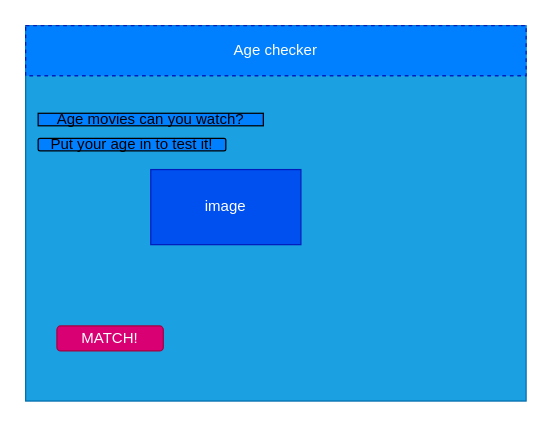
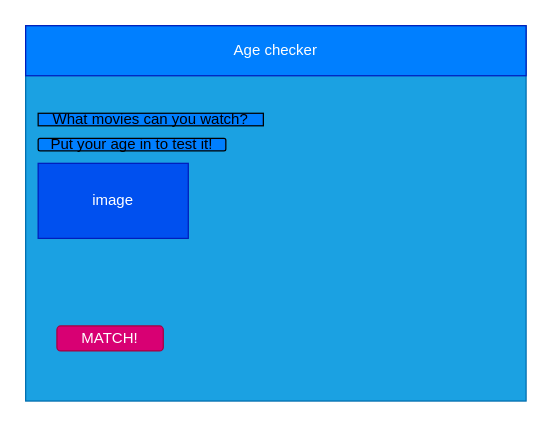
(276, 51) -> (276, 51)
(151, 119) -> (151, 119)
(226, 207) -> (113, 201)
